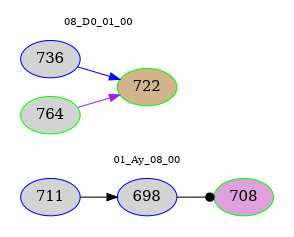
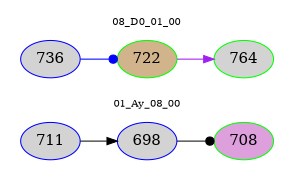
(94, 72) -> (95, 59)
(94, 103) -> (190, 59)
